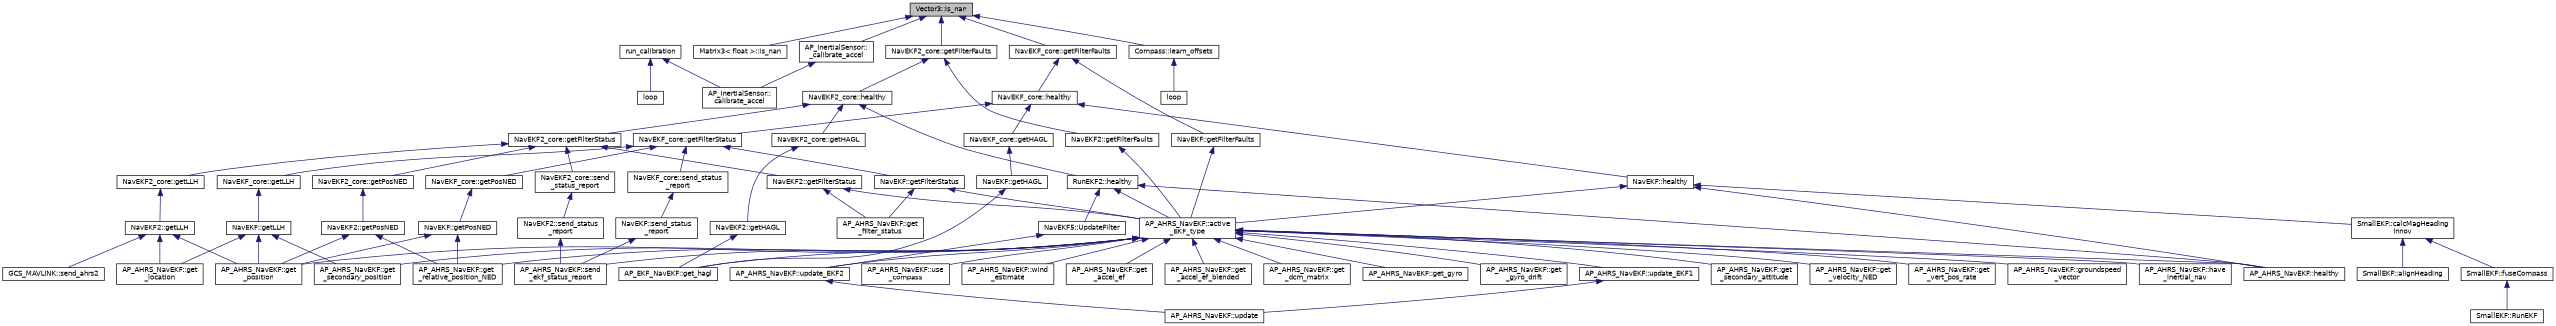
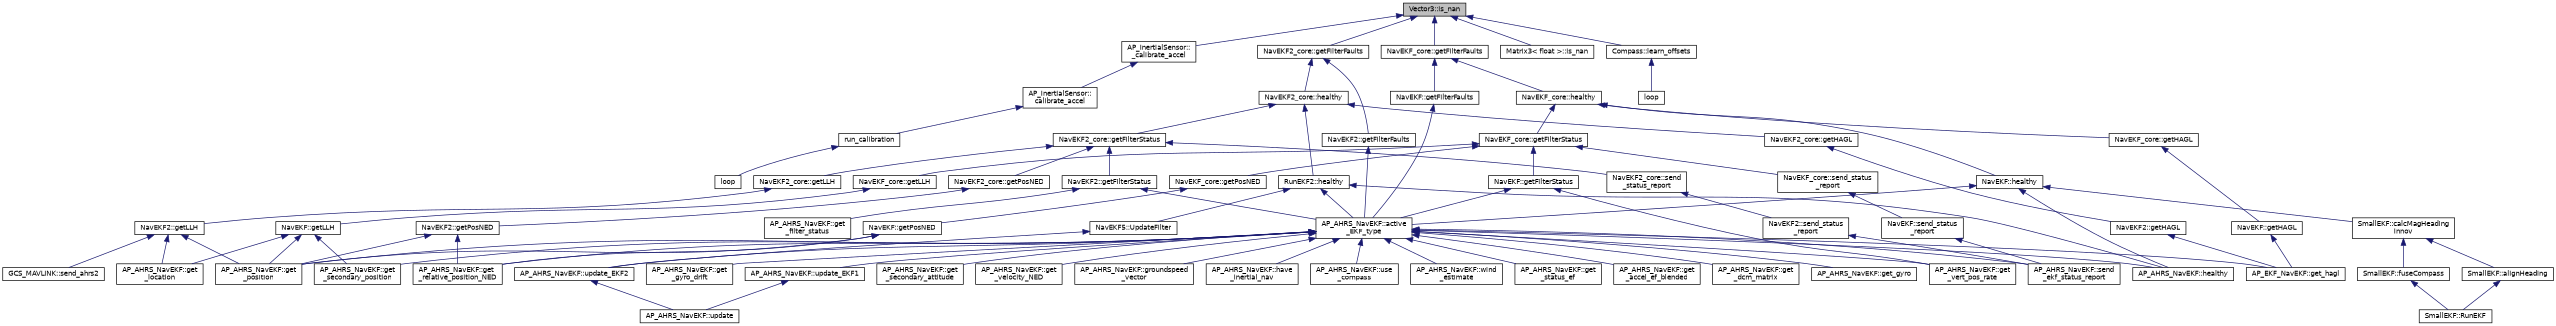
(694, 74) -> (956, 121)
(899, 206) -> (1734, 234)
(1109, 274) -> (1558, 274)
none -> (2479, 297)
